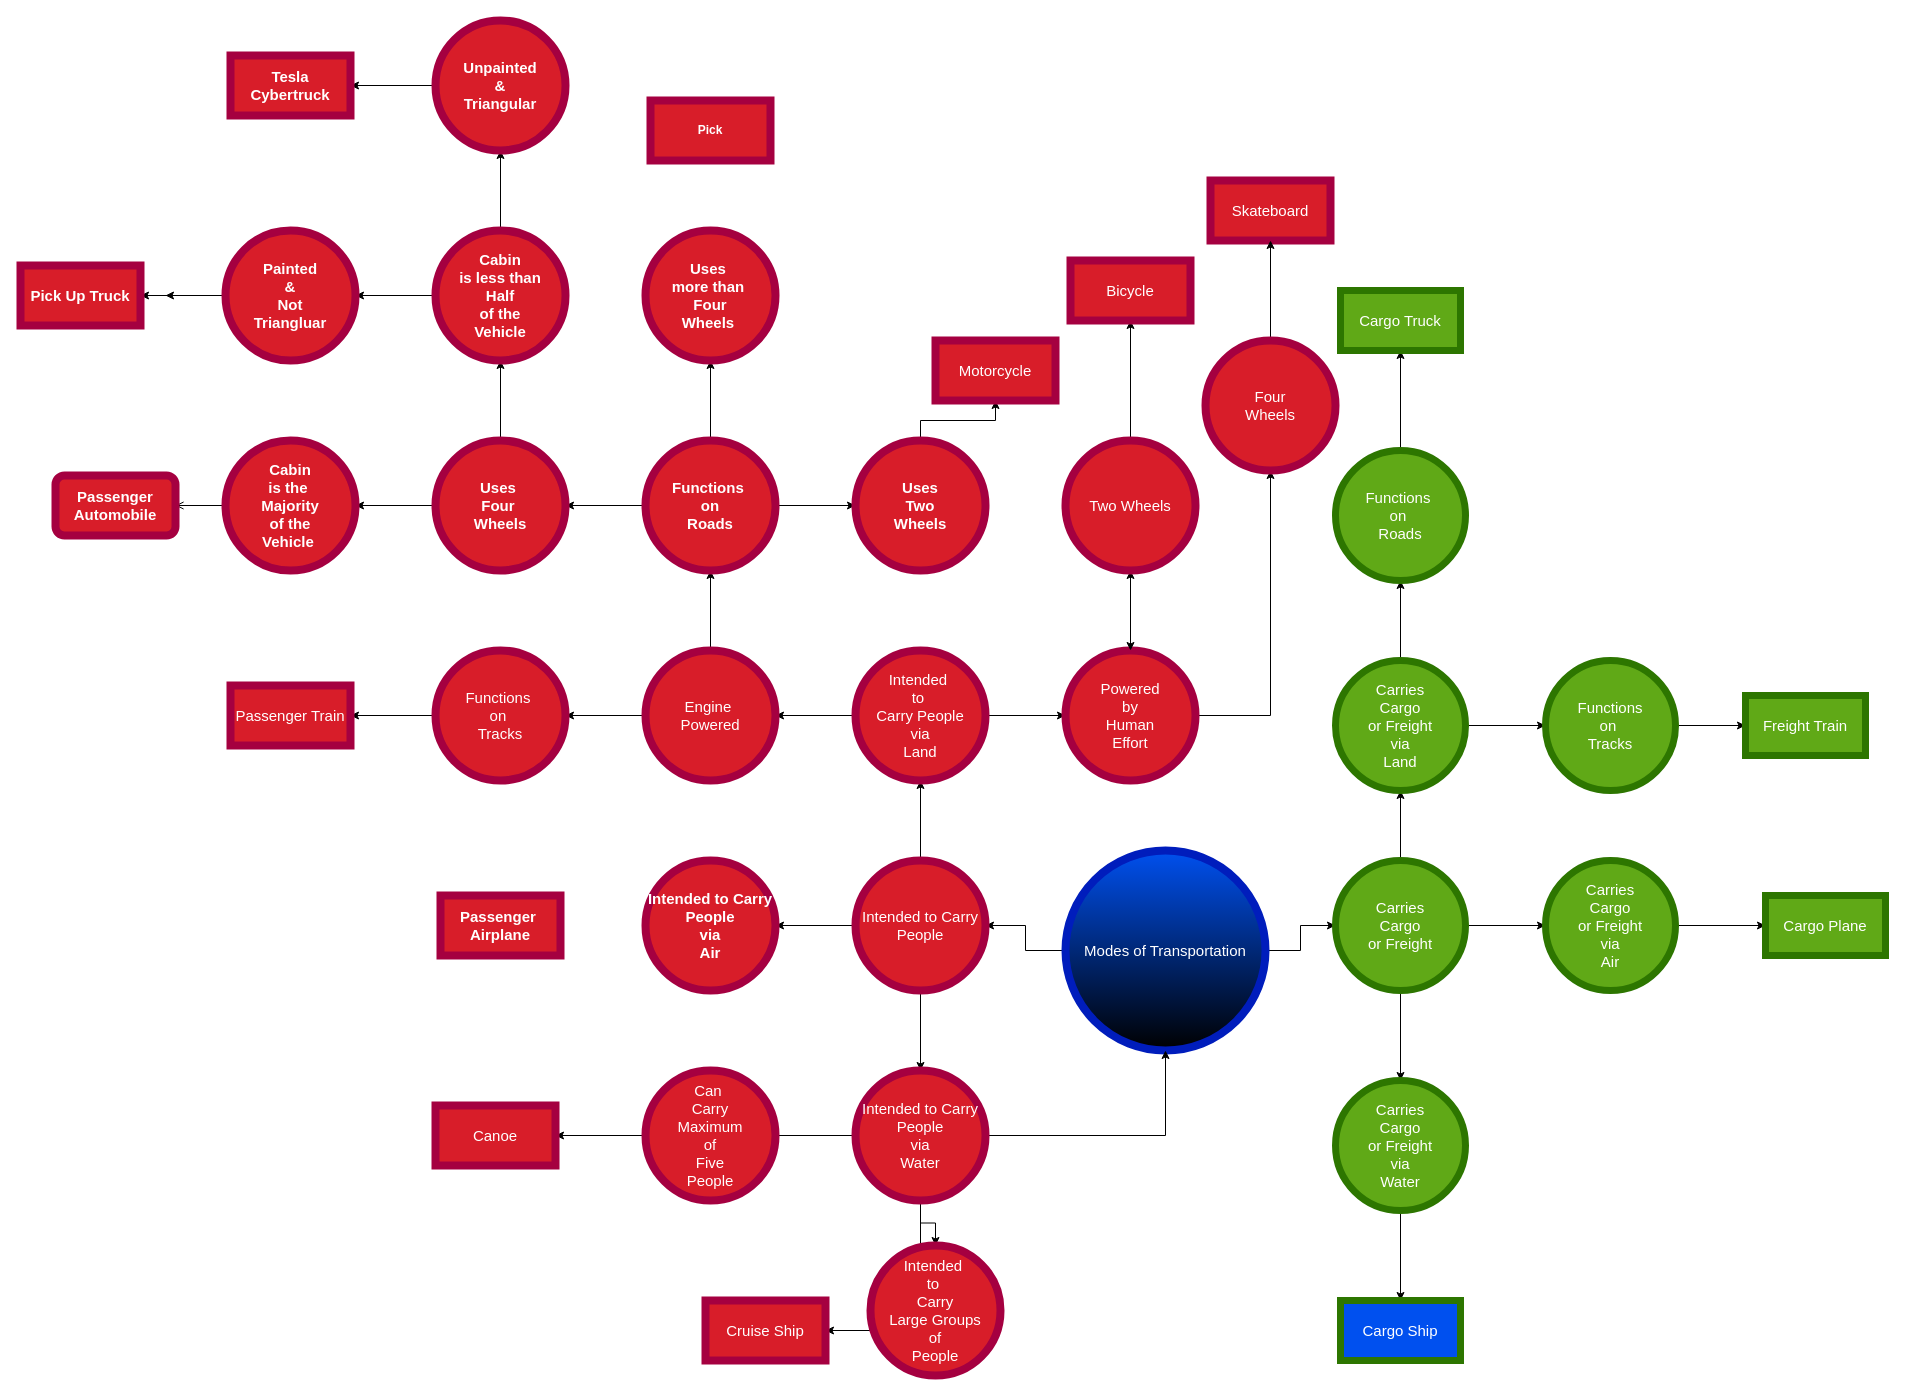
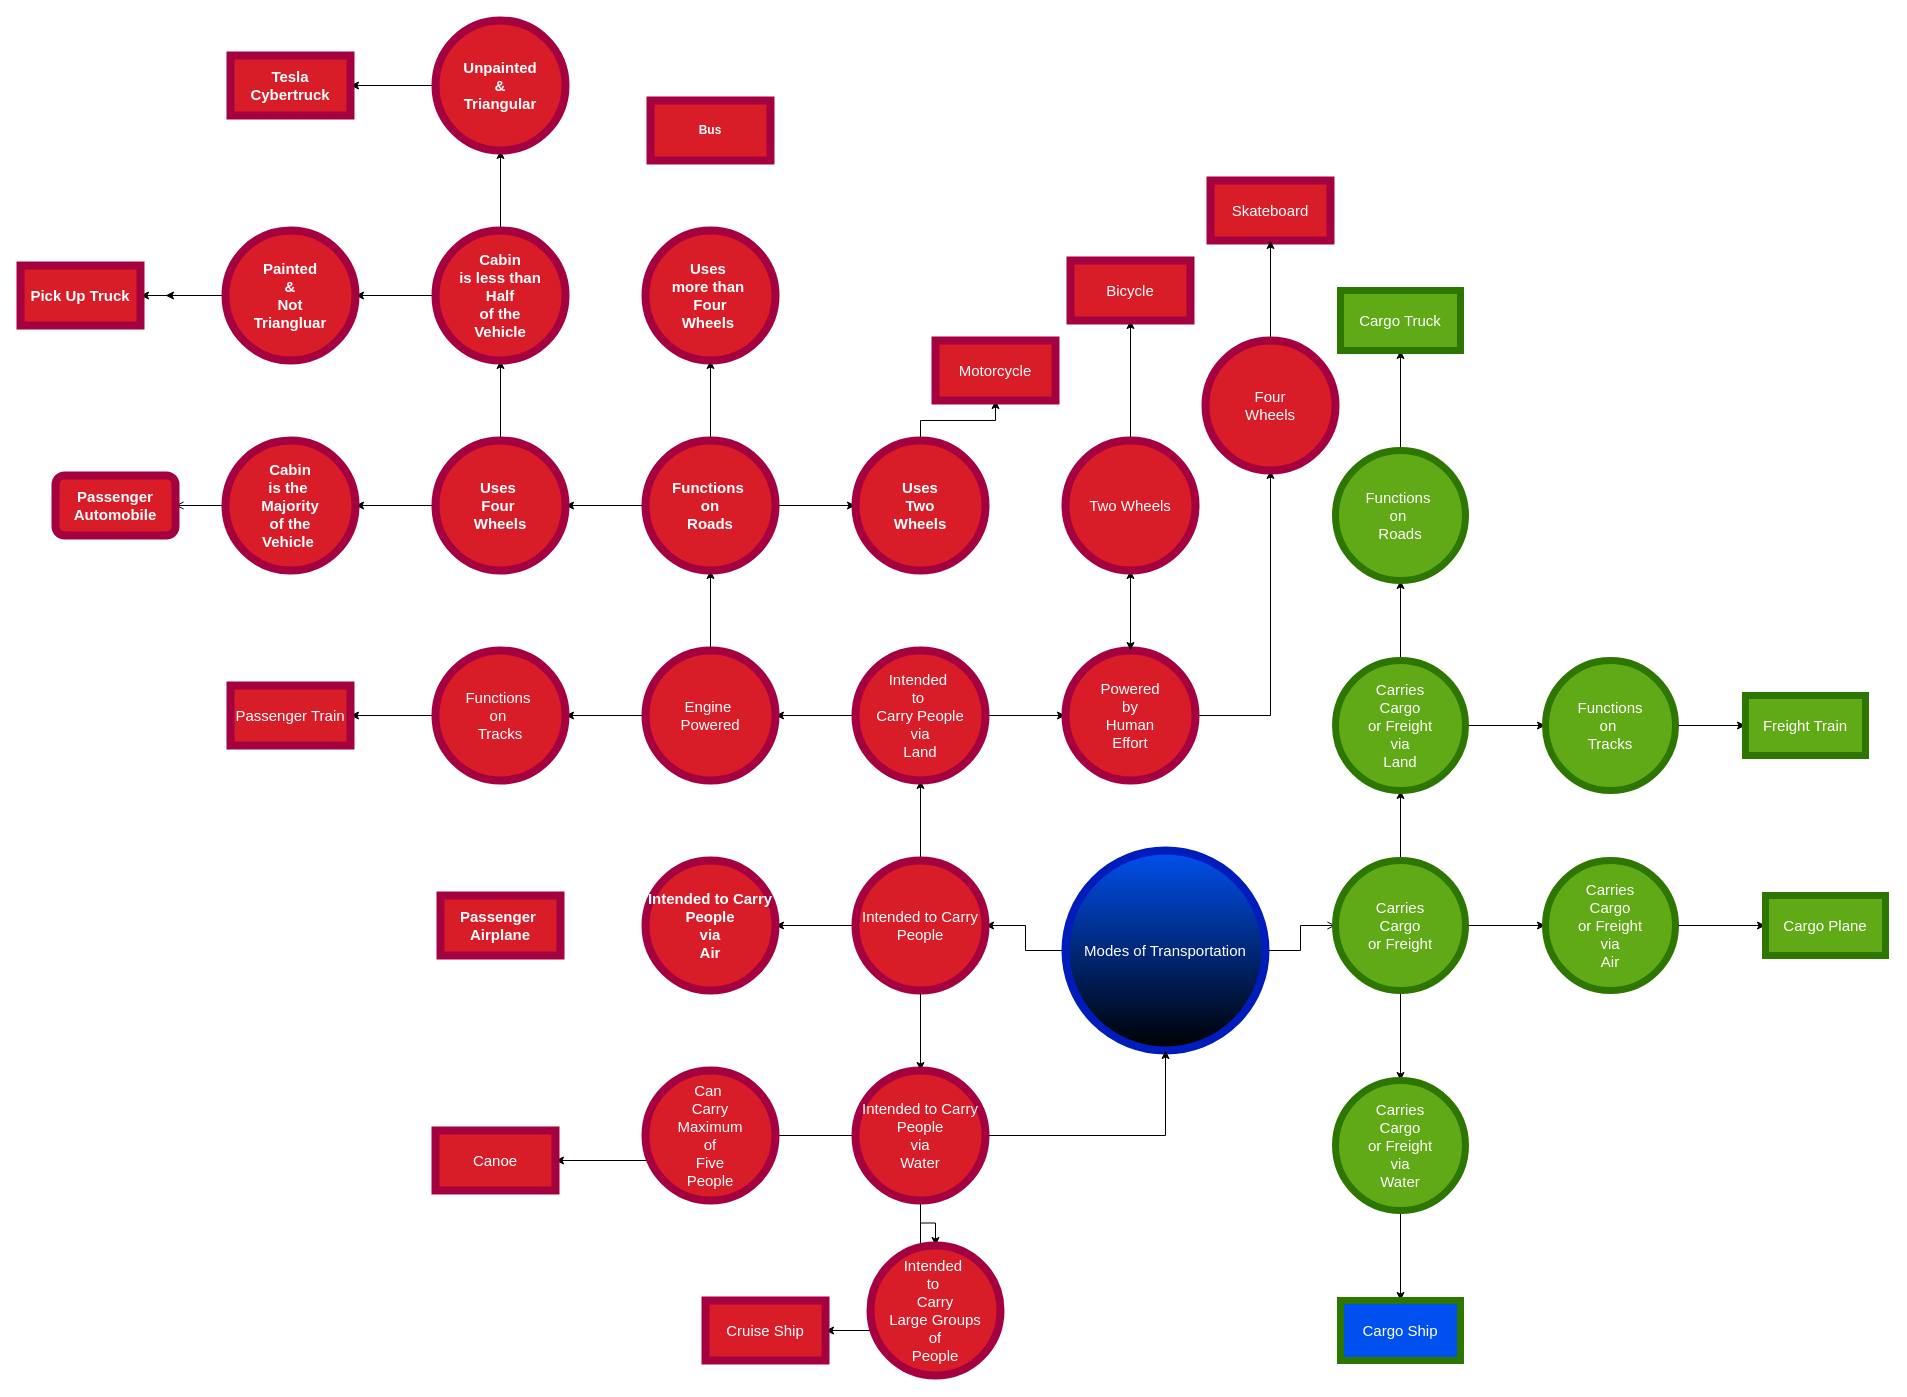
(711, 131) -> (711, 131)
(1327, 926) -> (1328, 926)
(496, 1136) -> (496, 1161)
